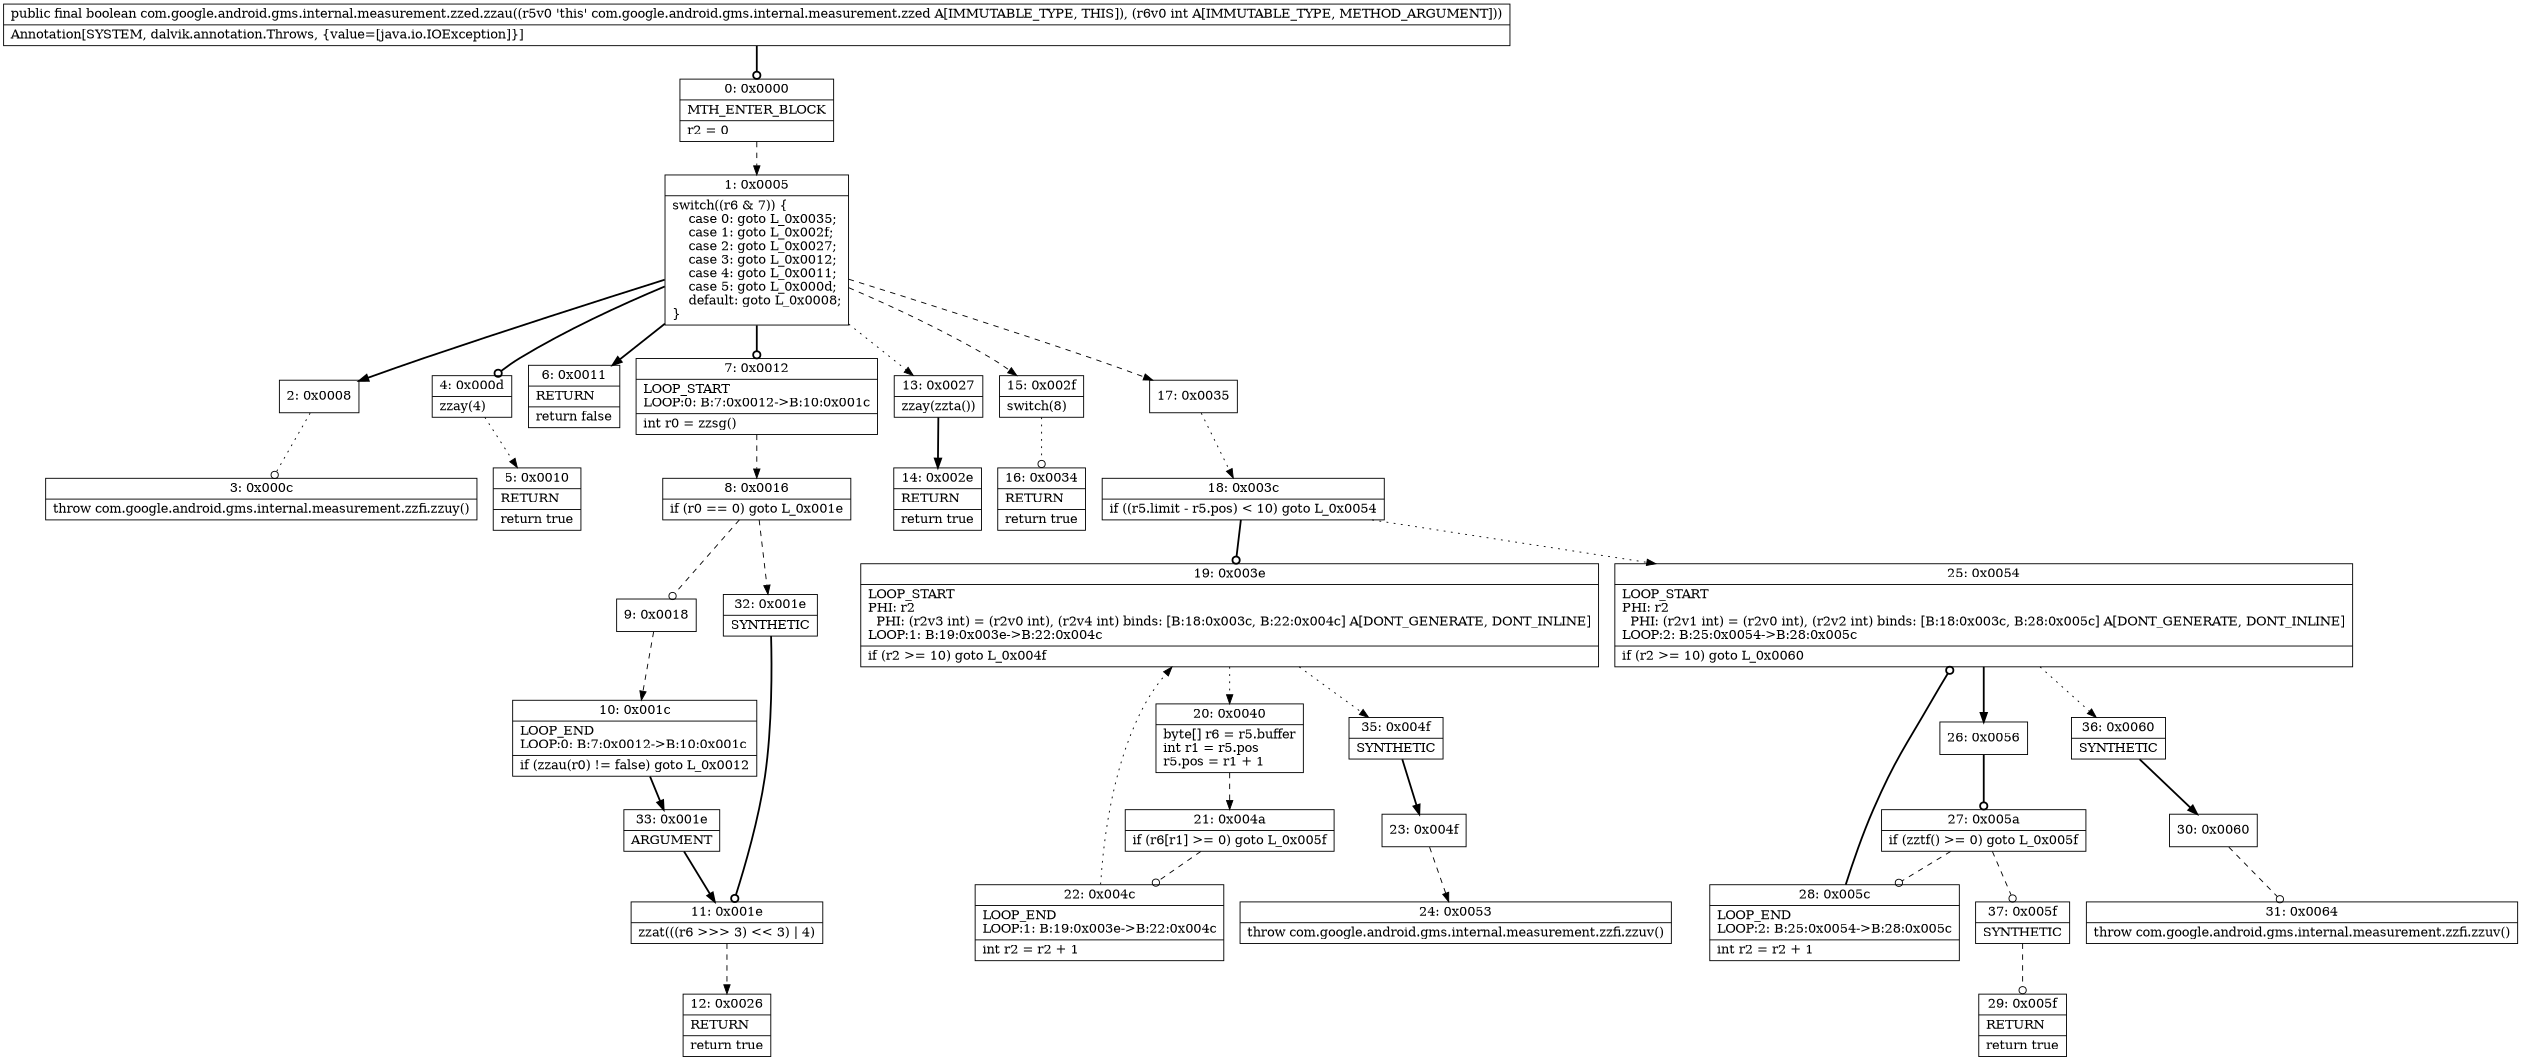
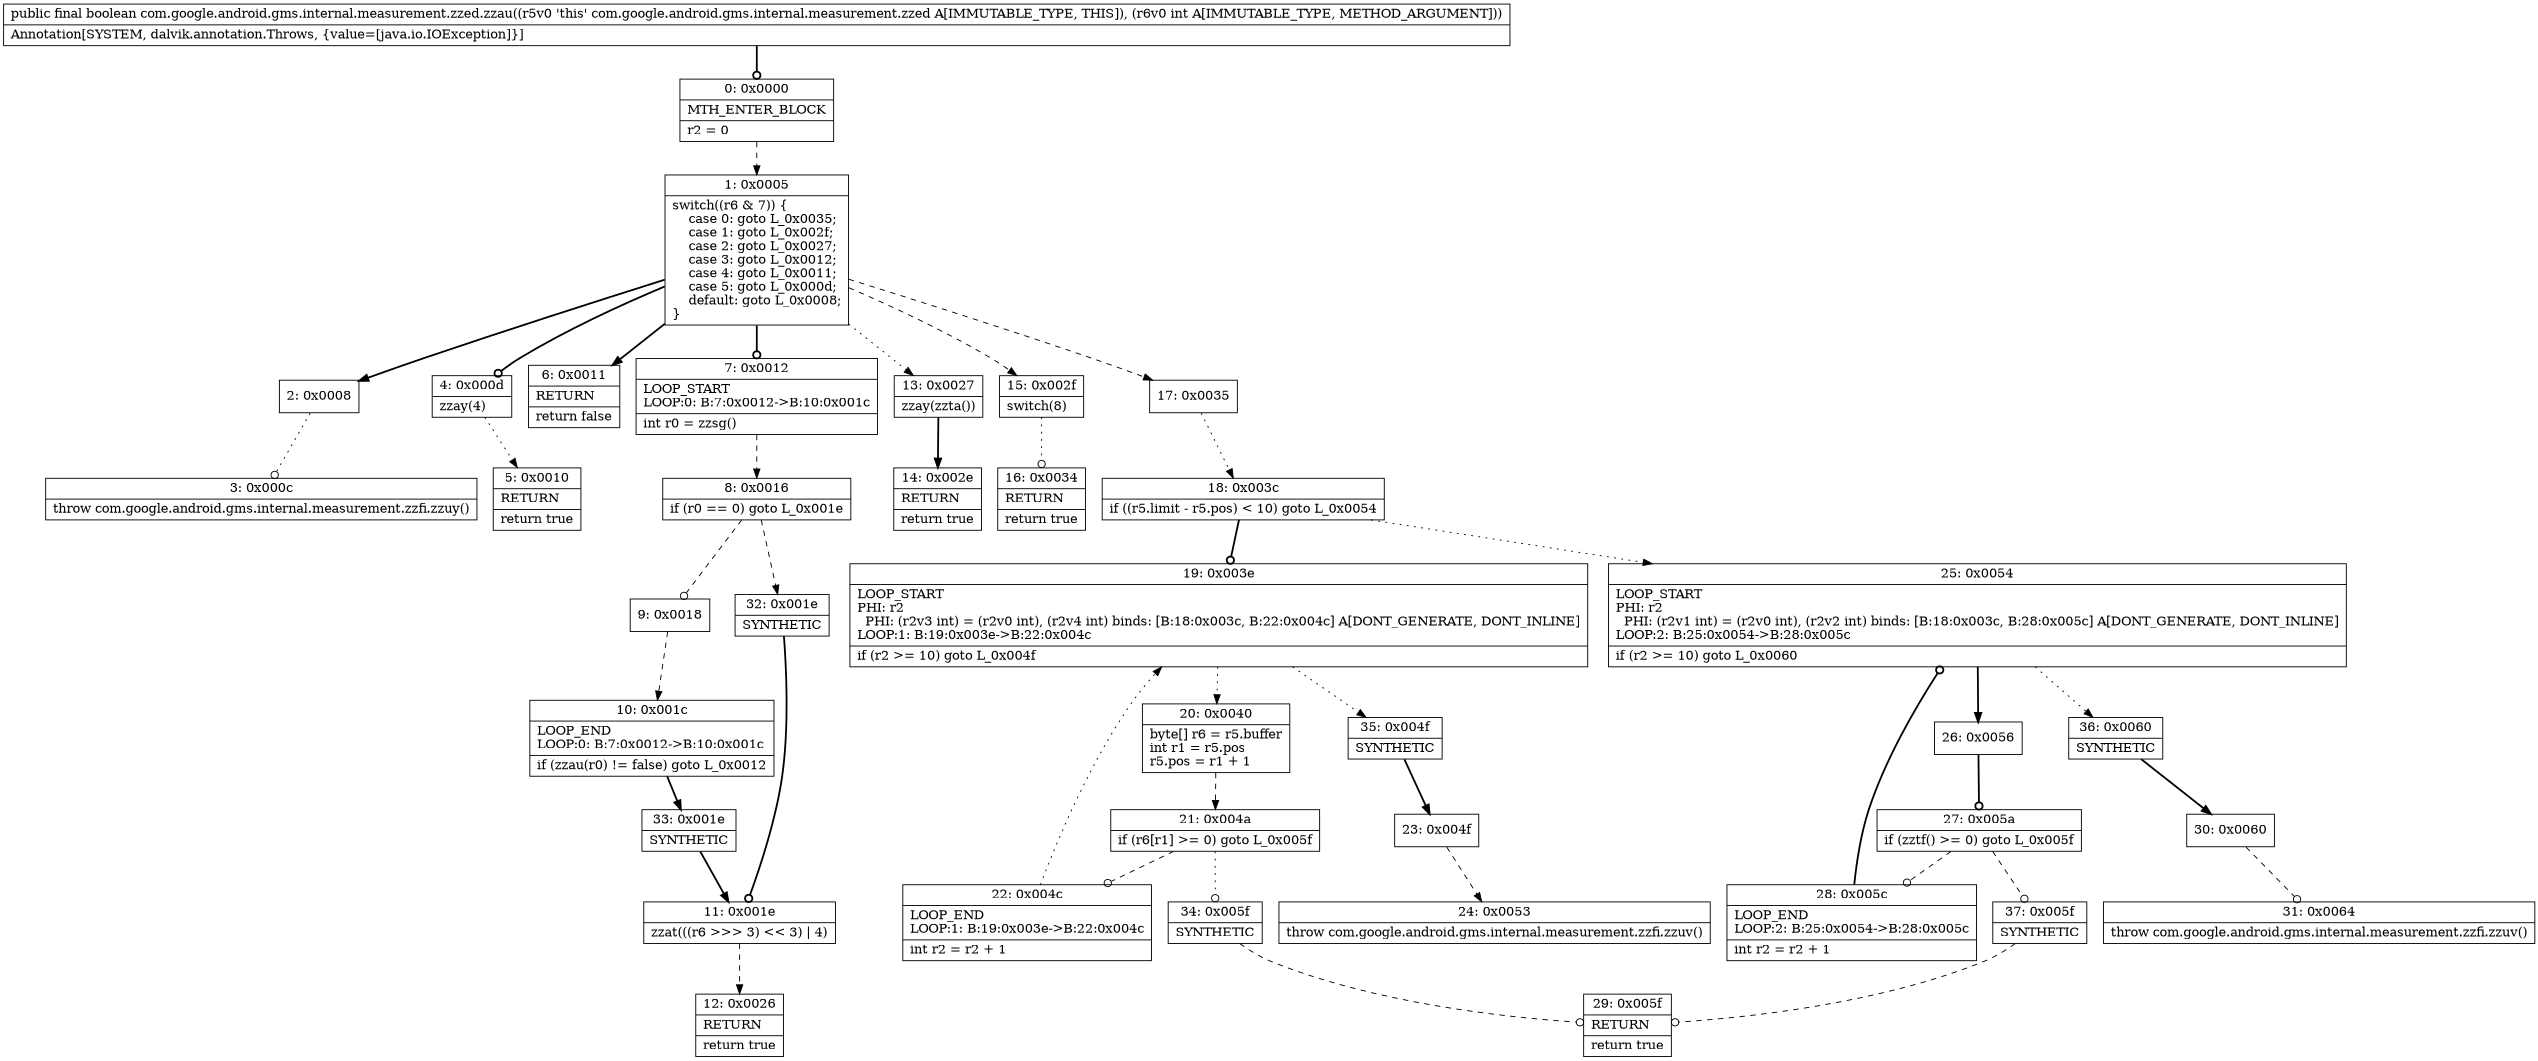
(672, 840) -> (689, 840)
none -> (1215, 923)
